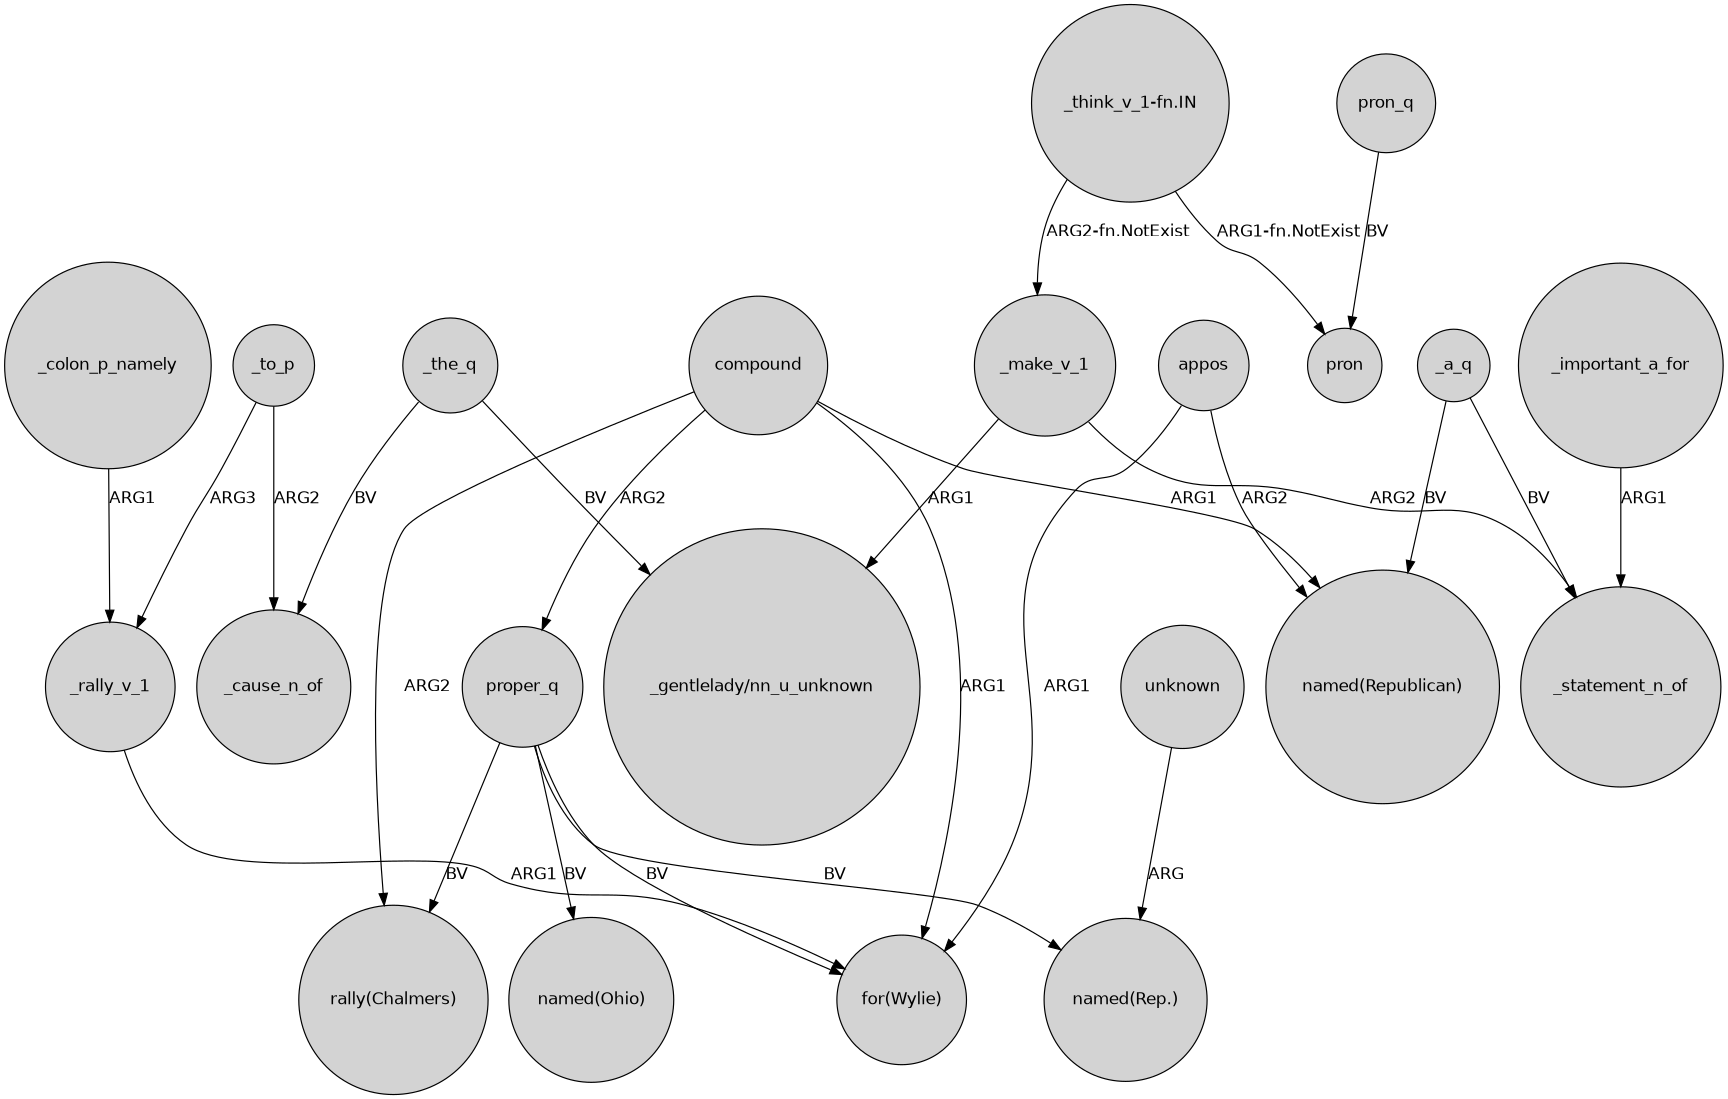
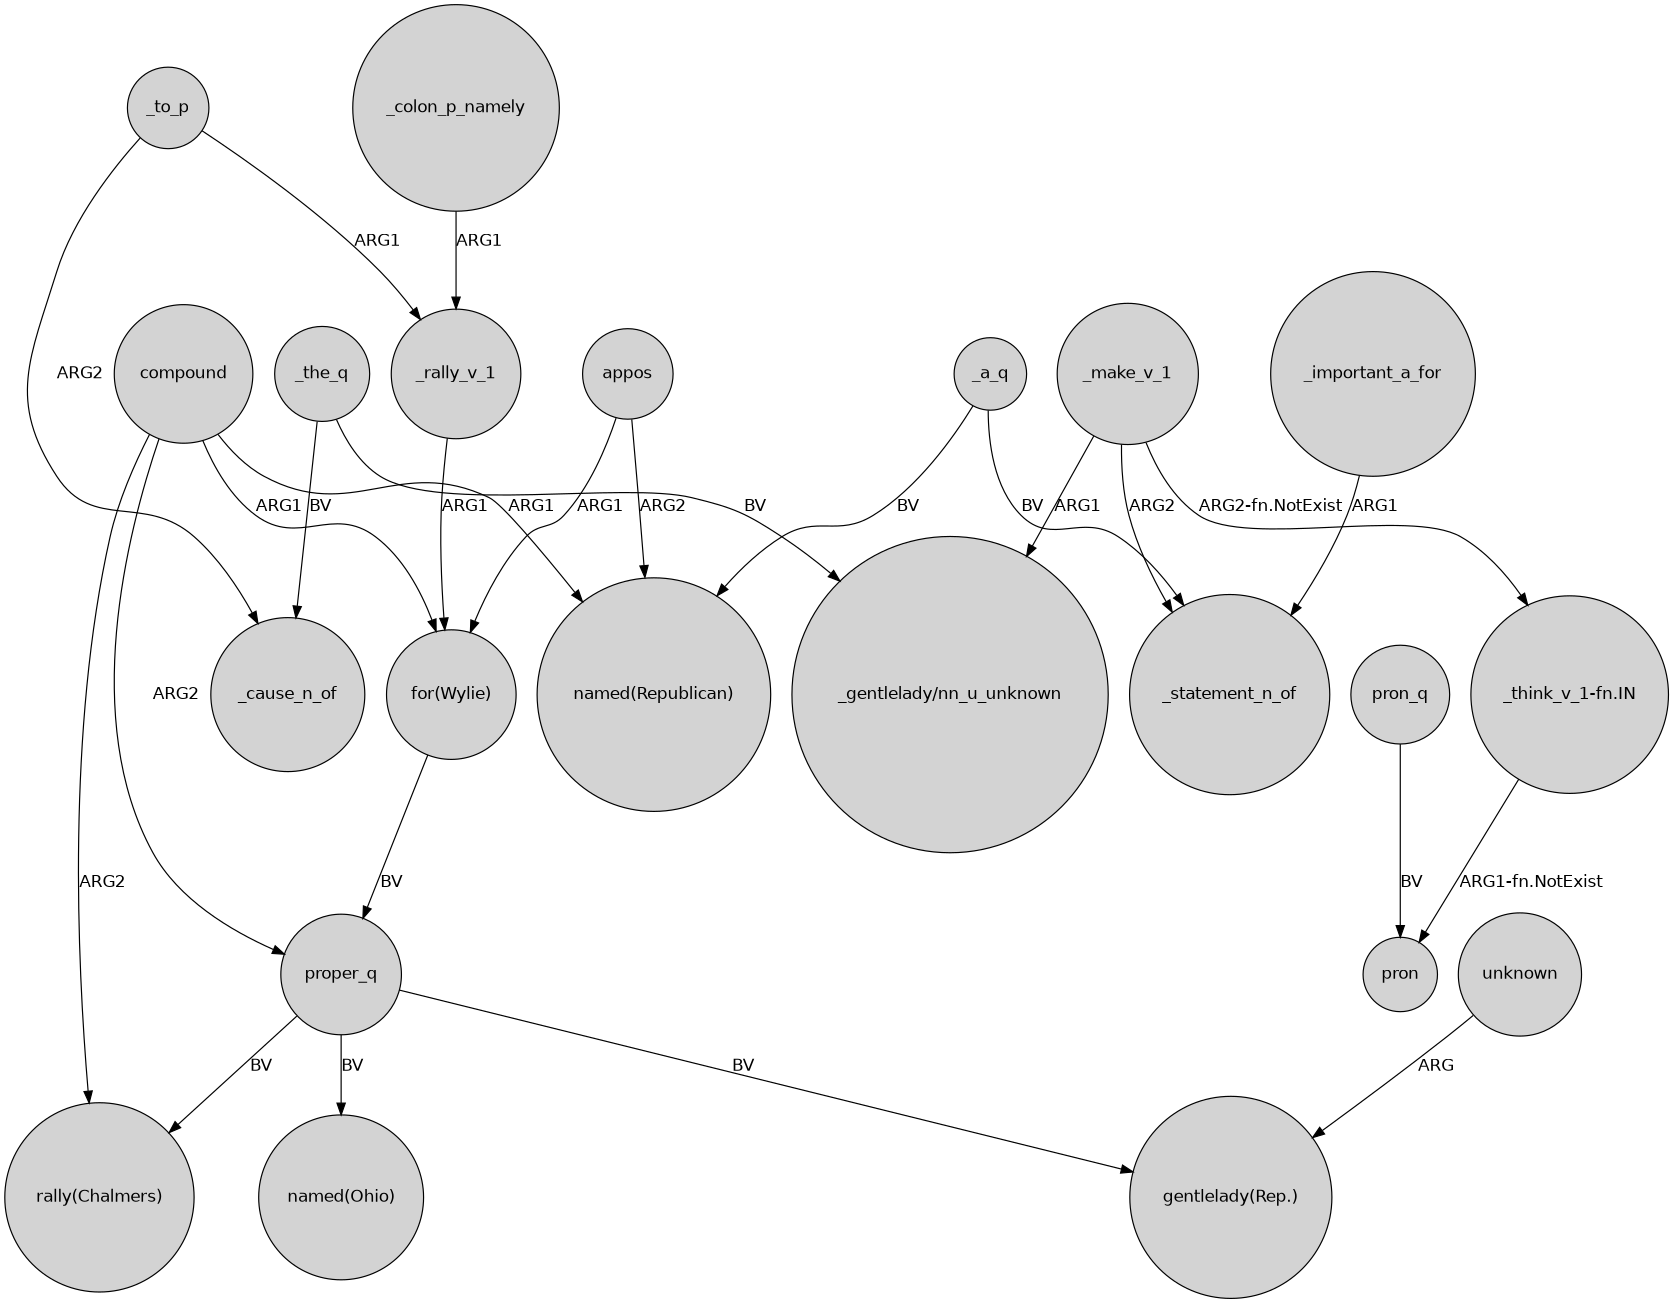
(1045, 229) -> (1326, 527)
(233, 499) -> (378, 241)
(657, 888) -> (398, 831)
(1126, 1000) -> (1231, 1197)
